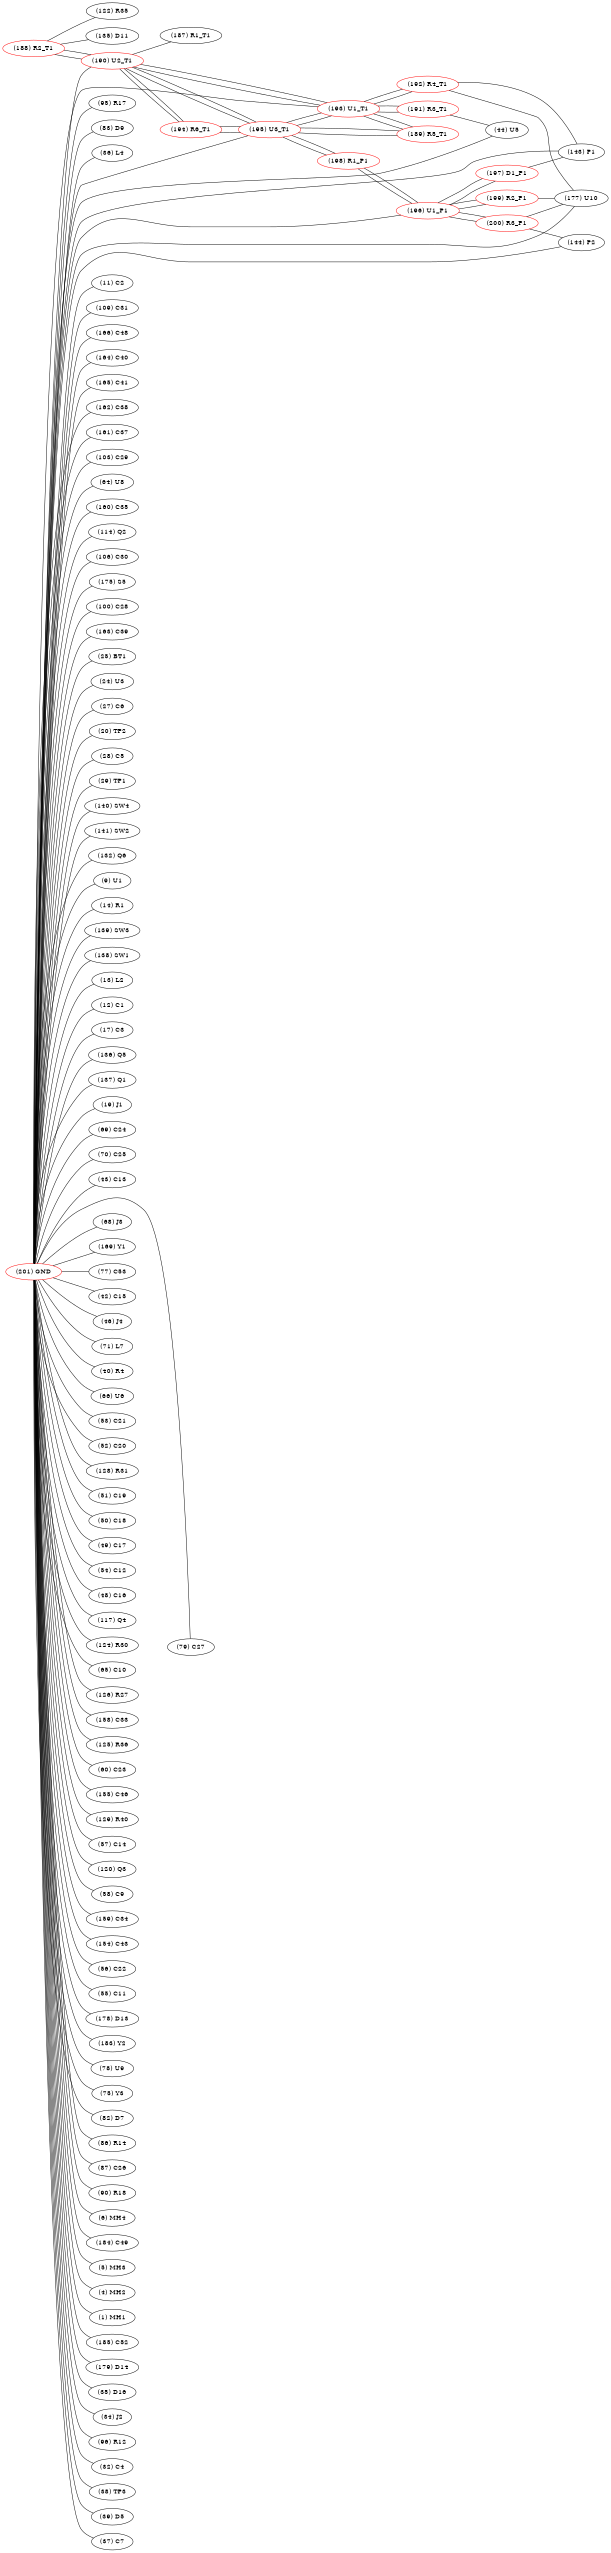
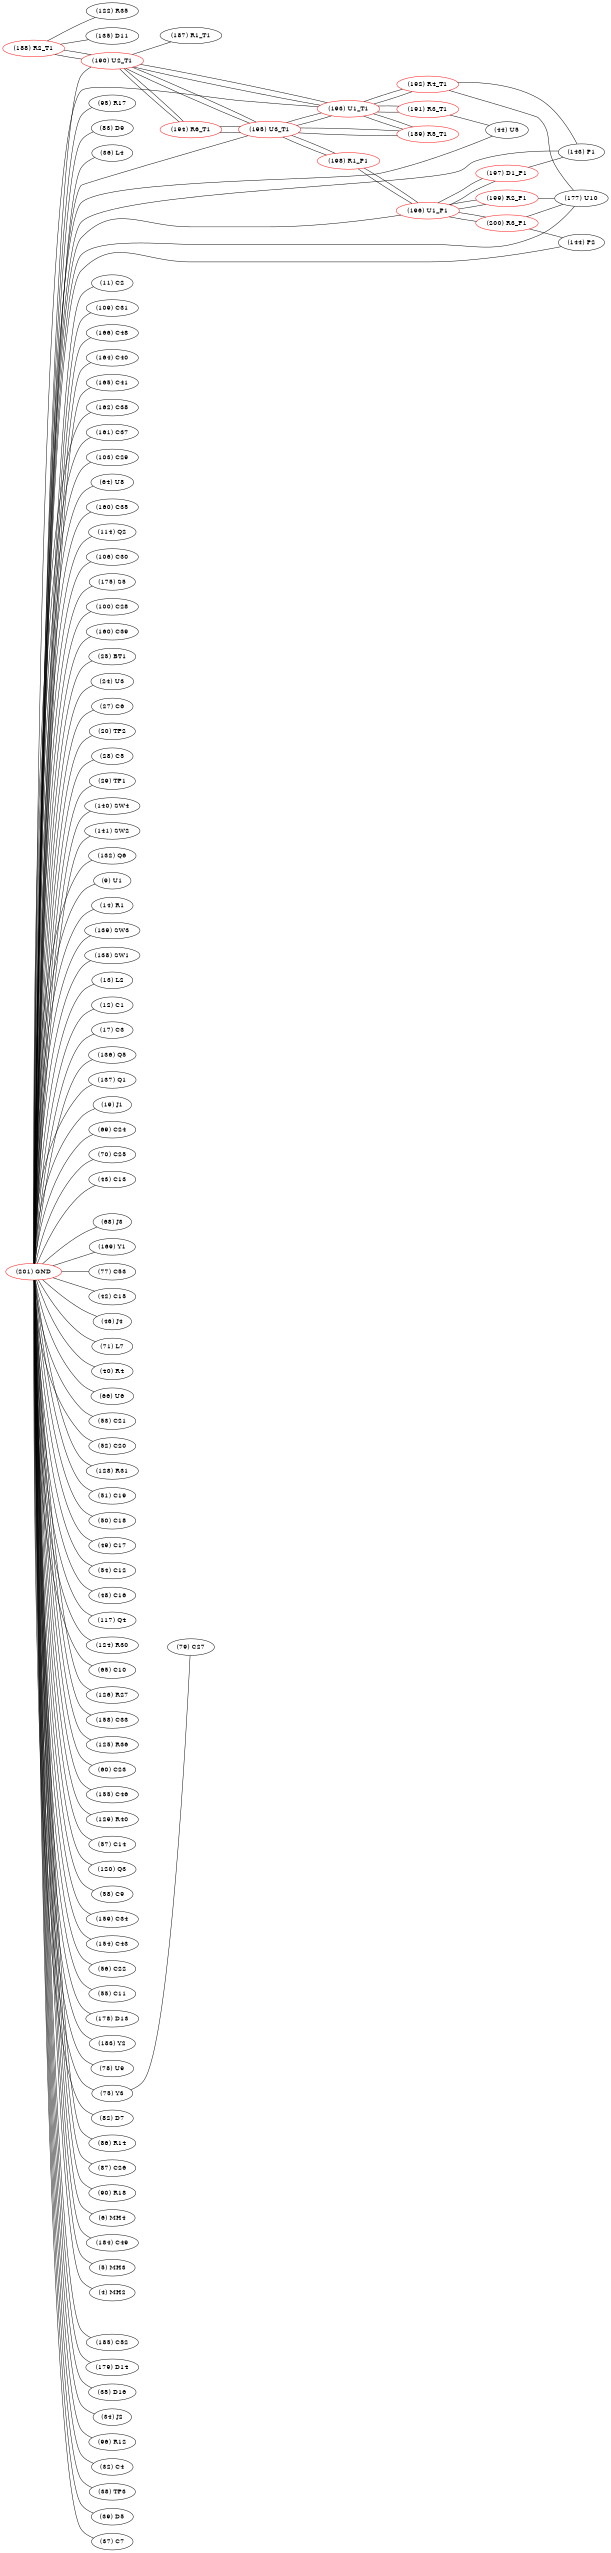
(112, 632) -> (112, 632)
(173, 1353) -> (176, 1878)
(112, 2318) -> none
